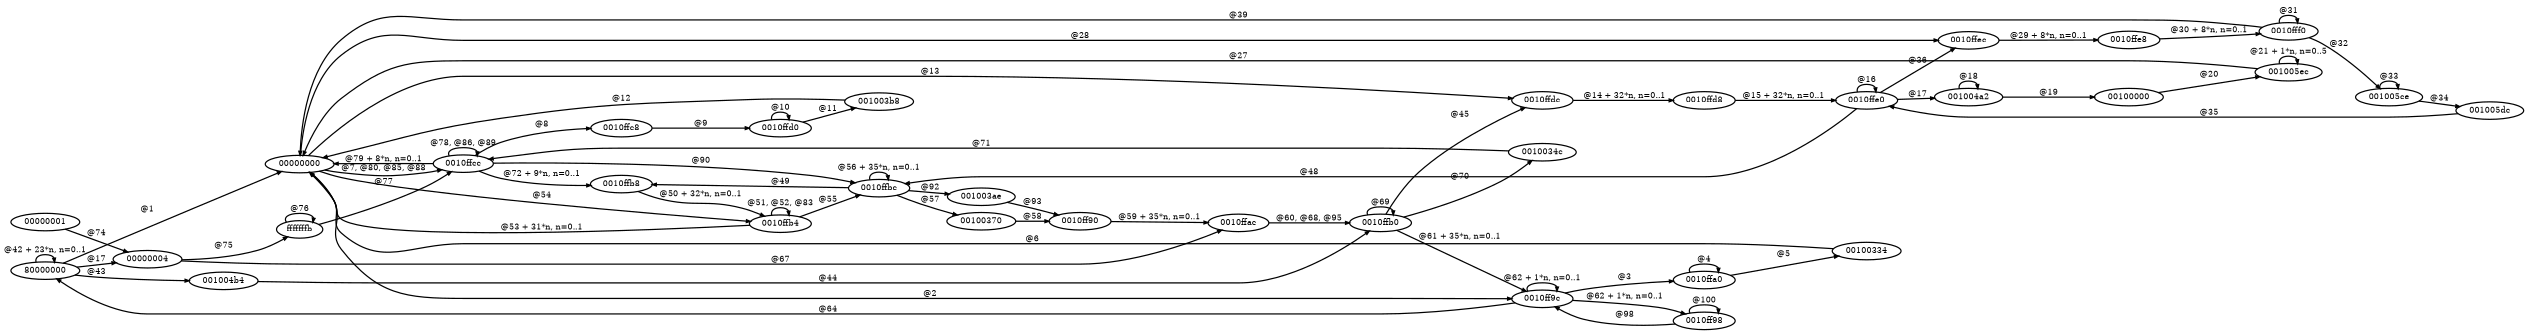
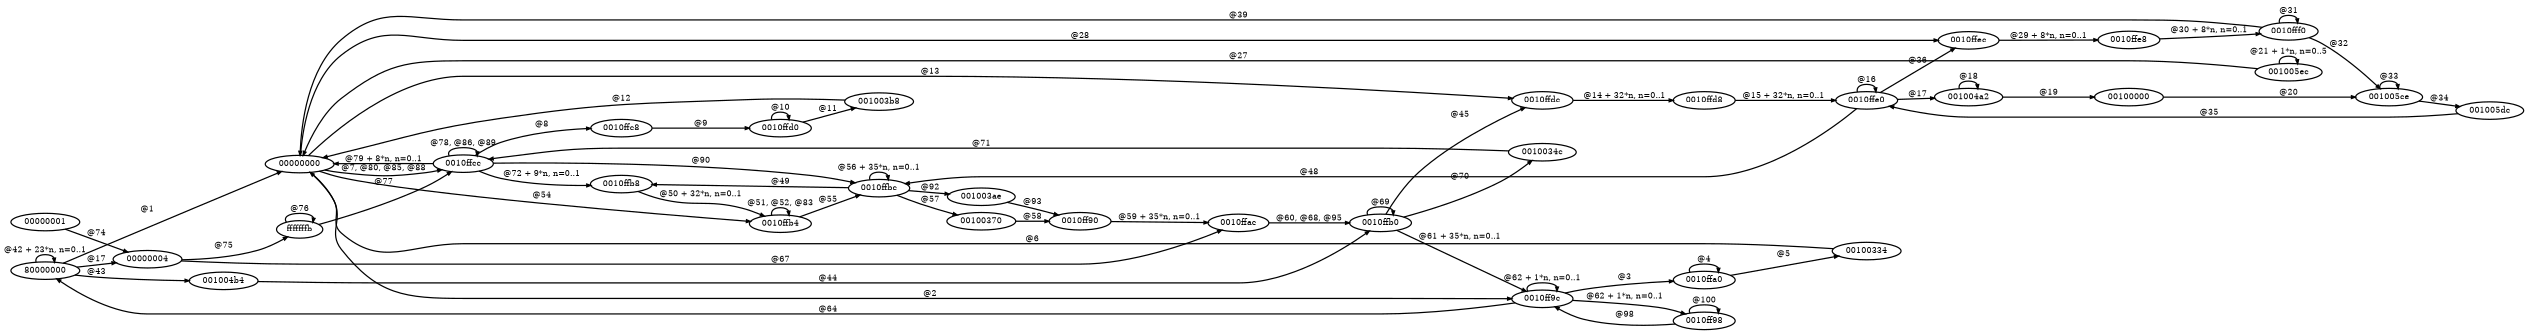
(2207, 85) -> (2257, 97)
(518, 233) -> none
